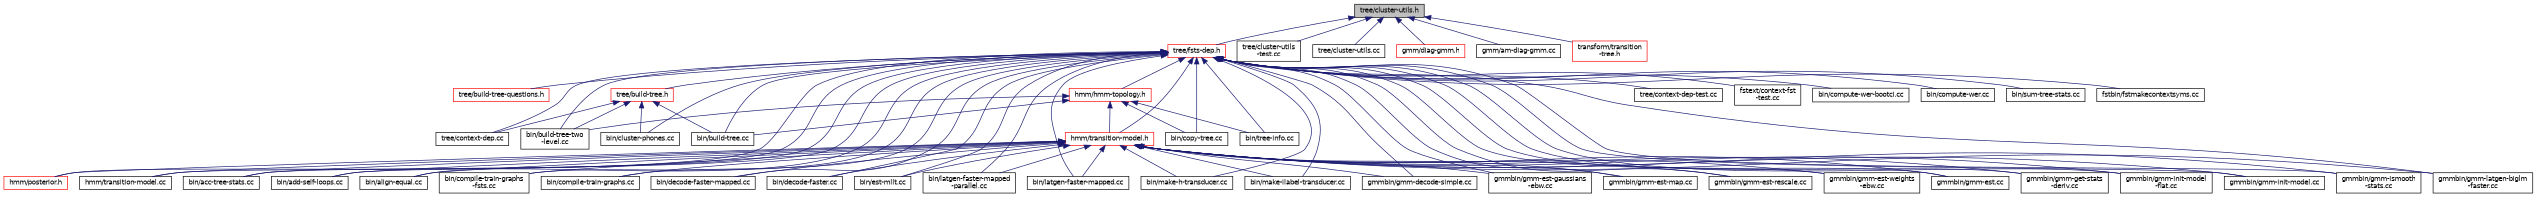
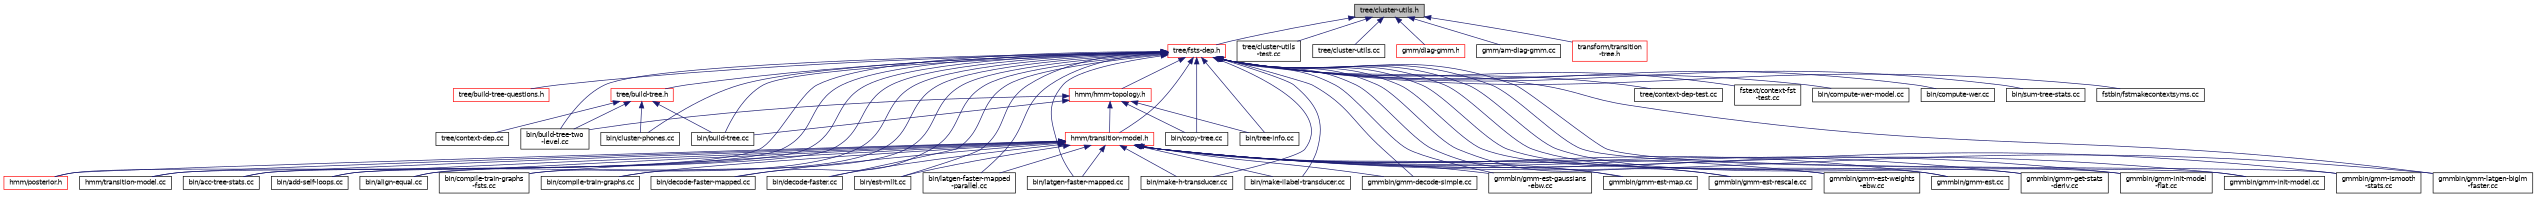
(819, 62) -> none
(1861, 95) -> (1861, 95)
